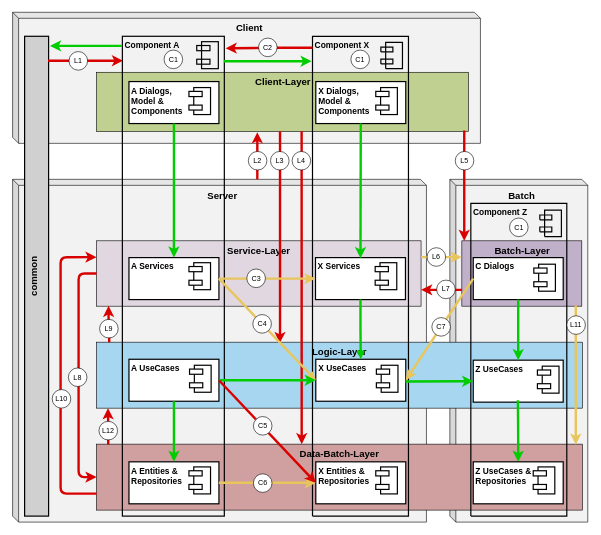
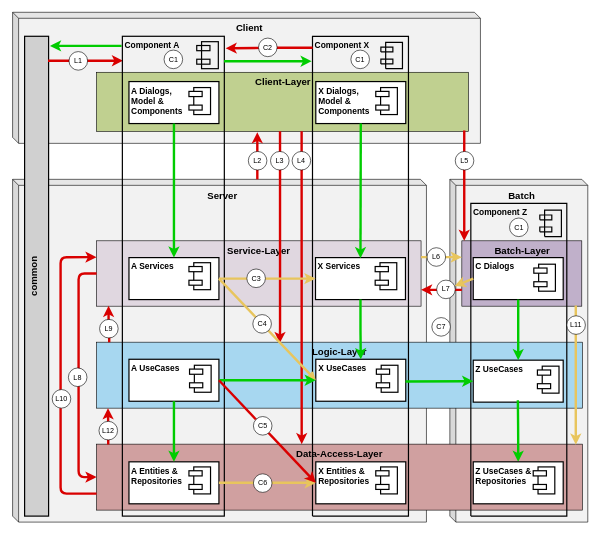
(361, 350) -> (361, 350)
(424, 353) -> (467, 281)
(339, 454) -> (339, 454)
